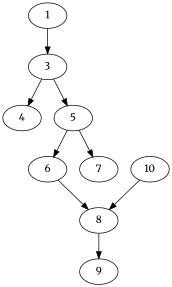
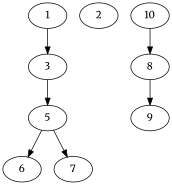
none -> (99, 16)
(22, 118) -> none
(71, 192) -> none
